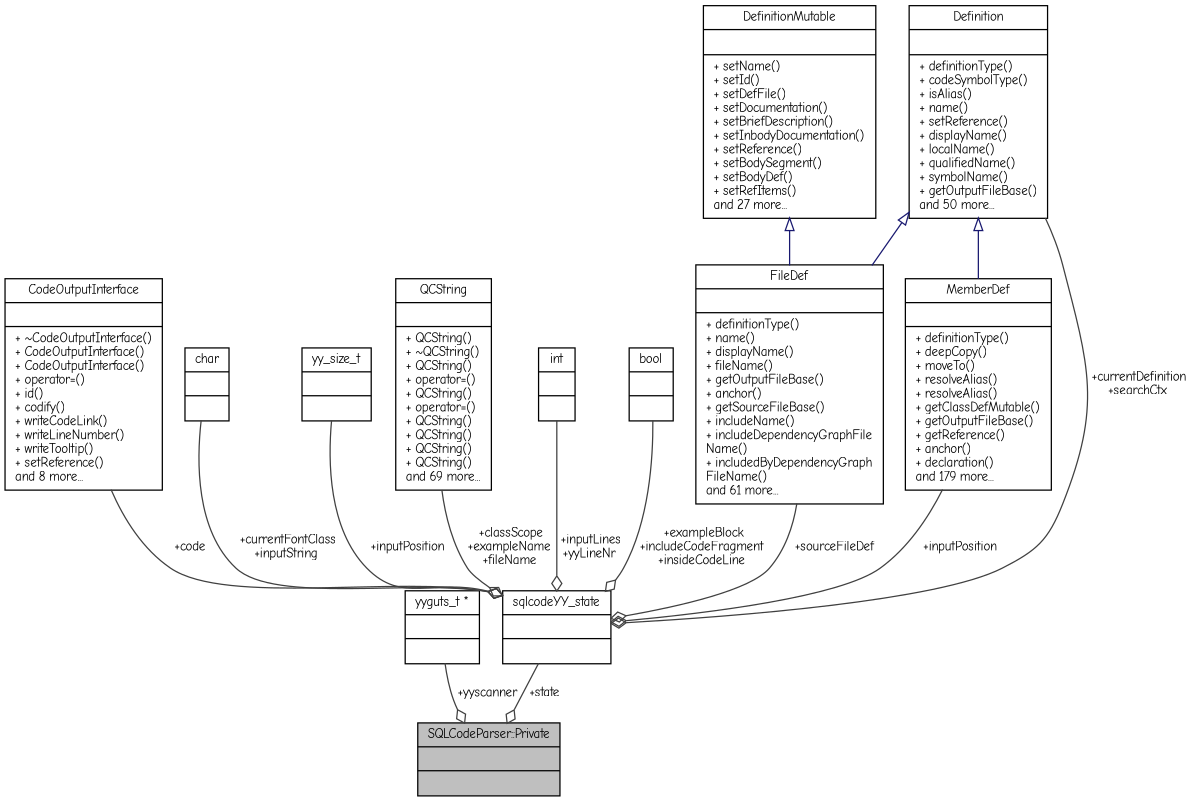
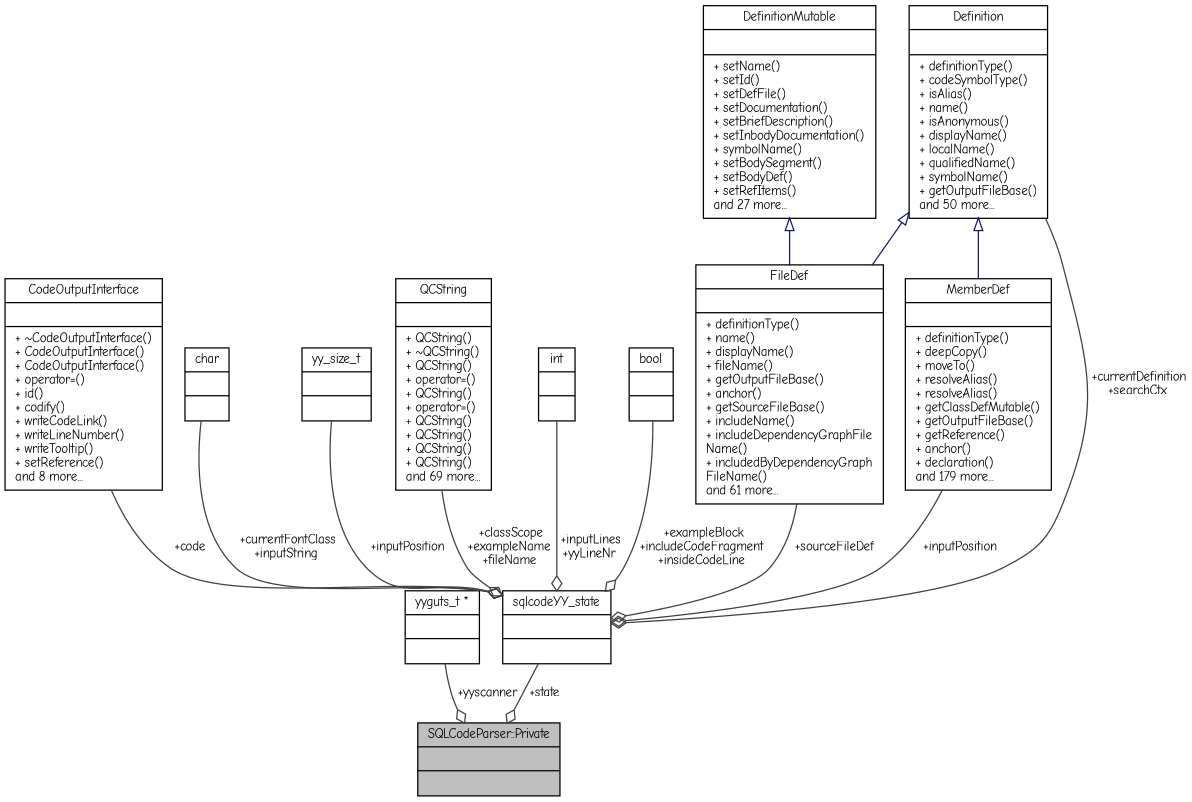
(964, 122) -> (965, 122)
(758, 150) -> (758, 150)
